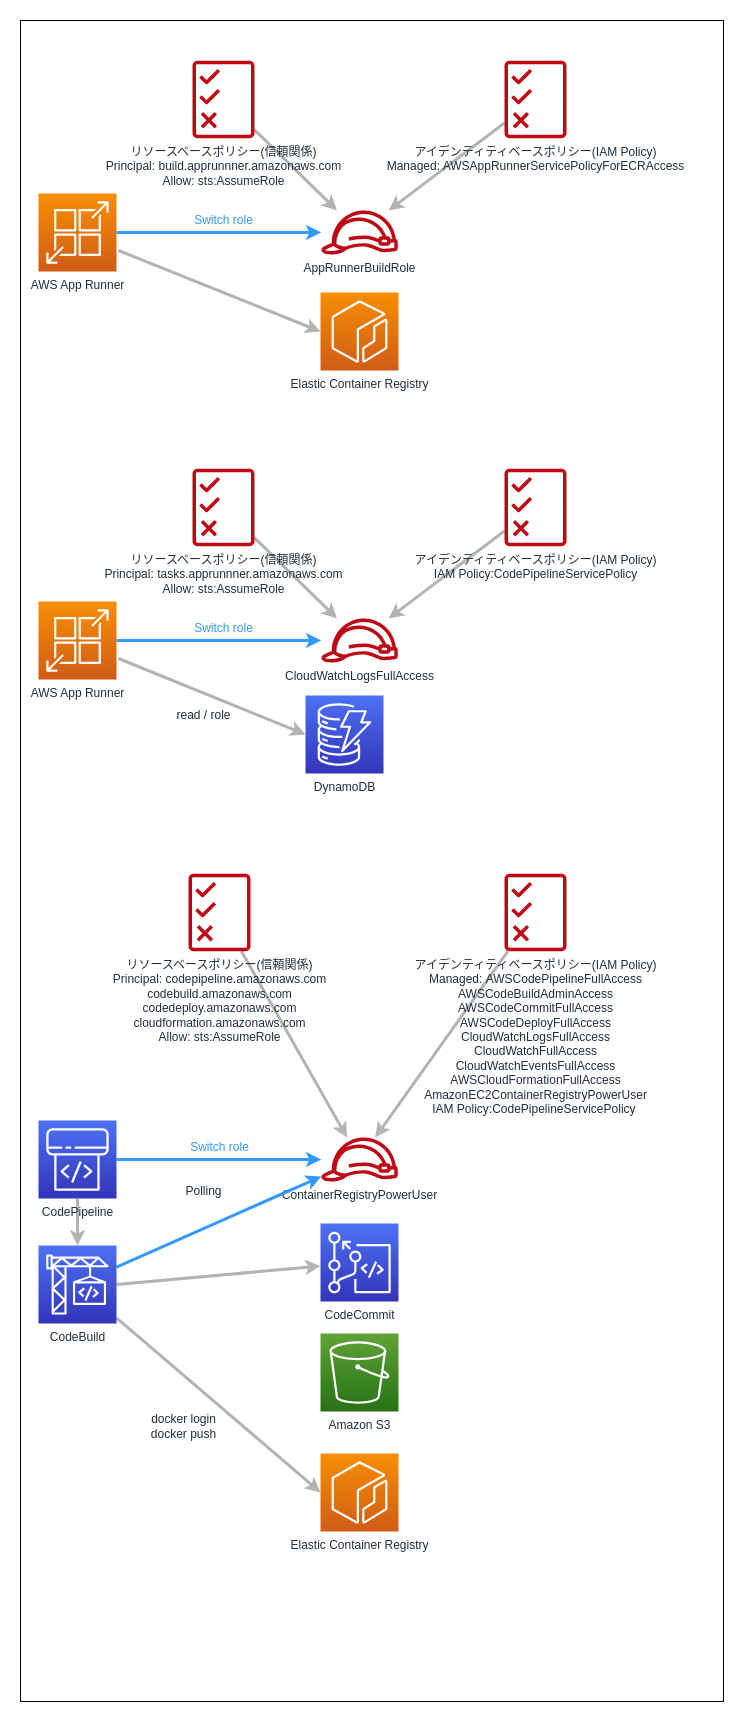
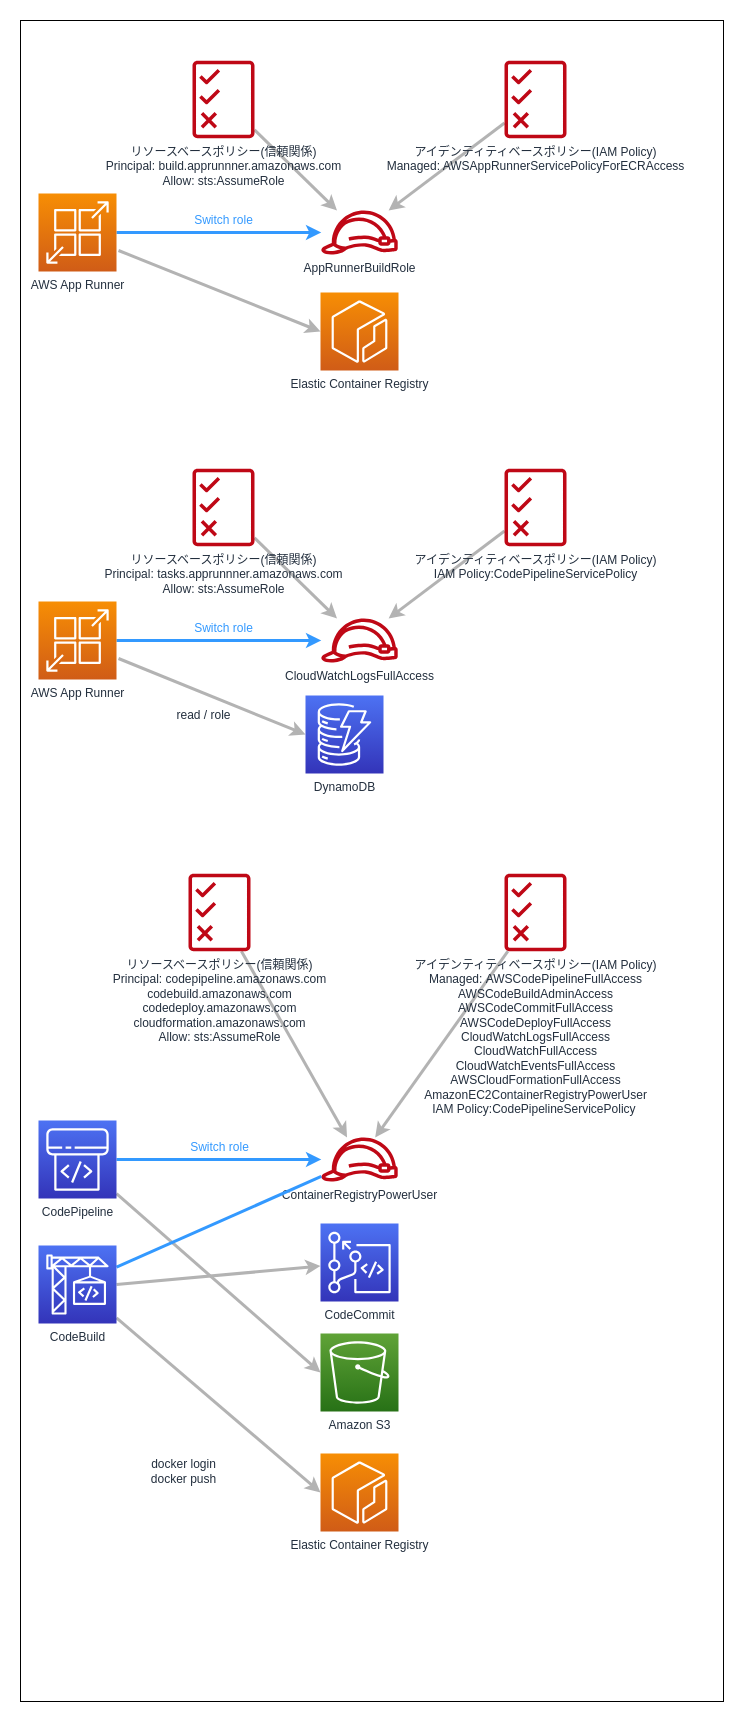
(310, 1181) -> (314, 1180)
(204, 1192) -> none
(78, 1217) -> (214, 1279)
(184, 1427) -> (184, 1472)
